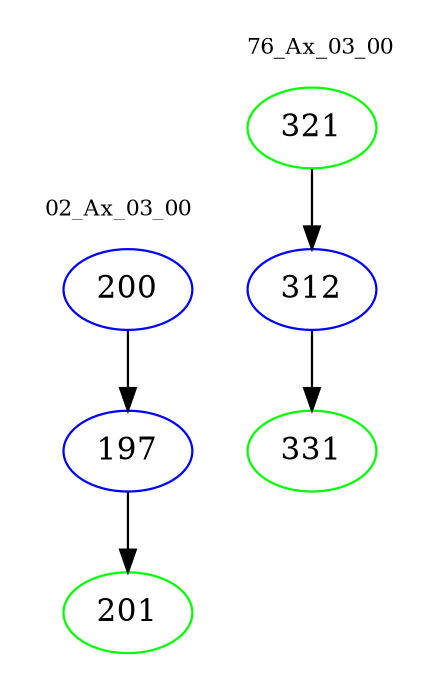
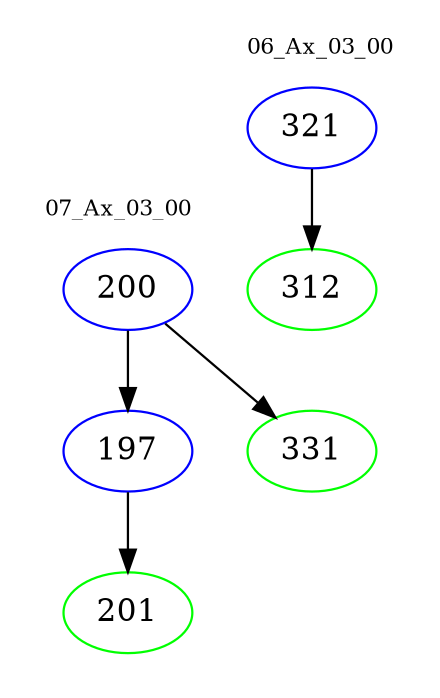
(321, 48) -> (321, 48)
(312, 128) -> (312, 128)
(119, 210) -> (119, 210)
(312, 290) -> (312, 290)
(312, 359) -> (195, 349)
